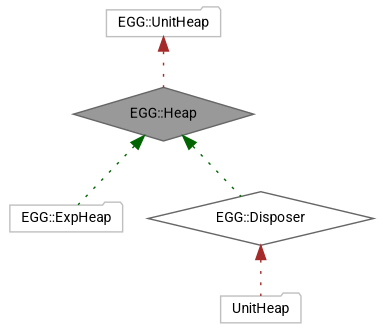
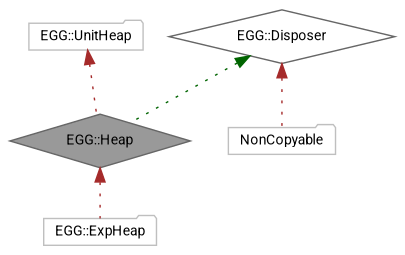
(217, 171) -> (184, 93)
(106, 175) -> (100, 200)
(261, 309) -> (282, 141)
